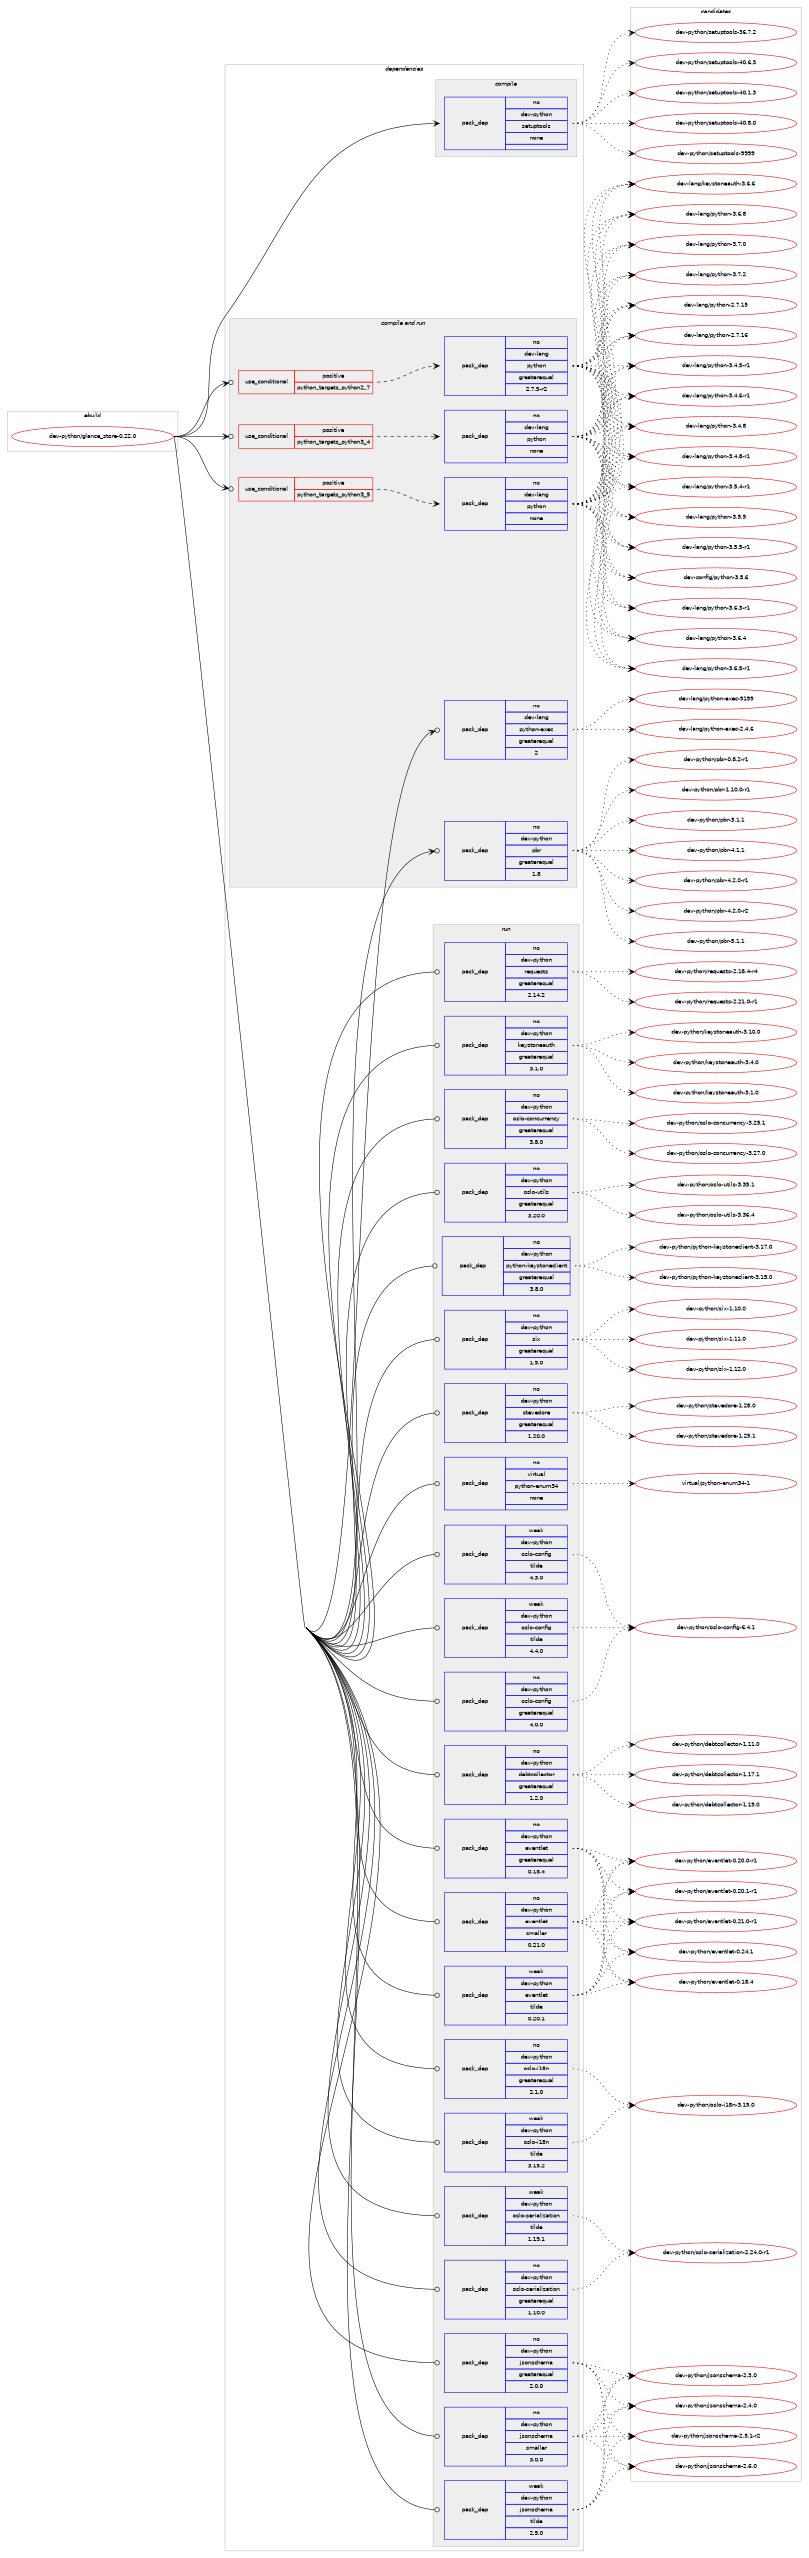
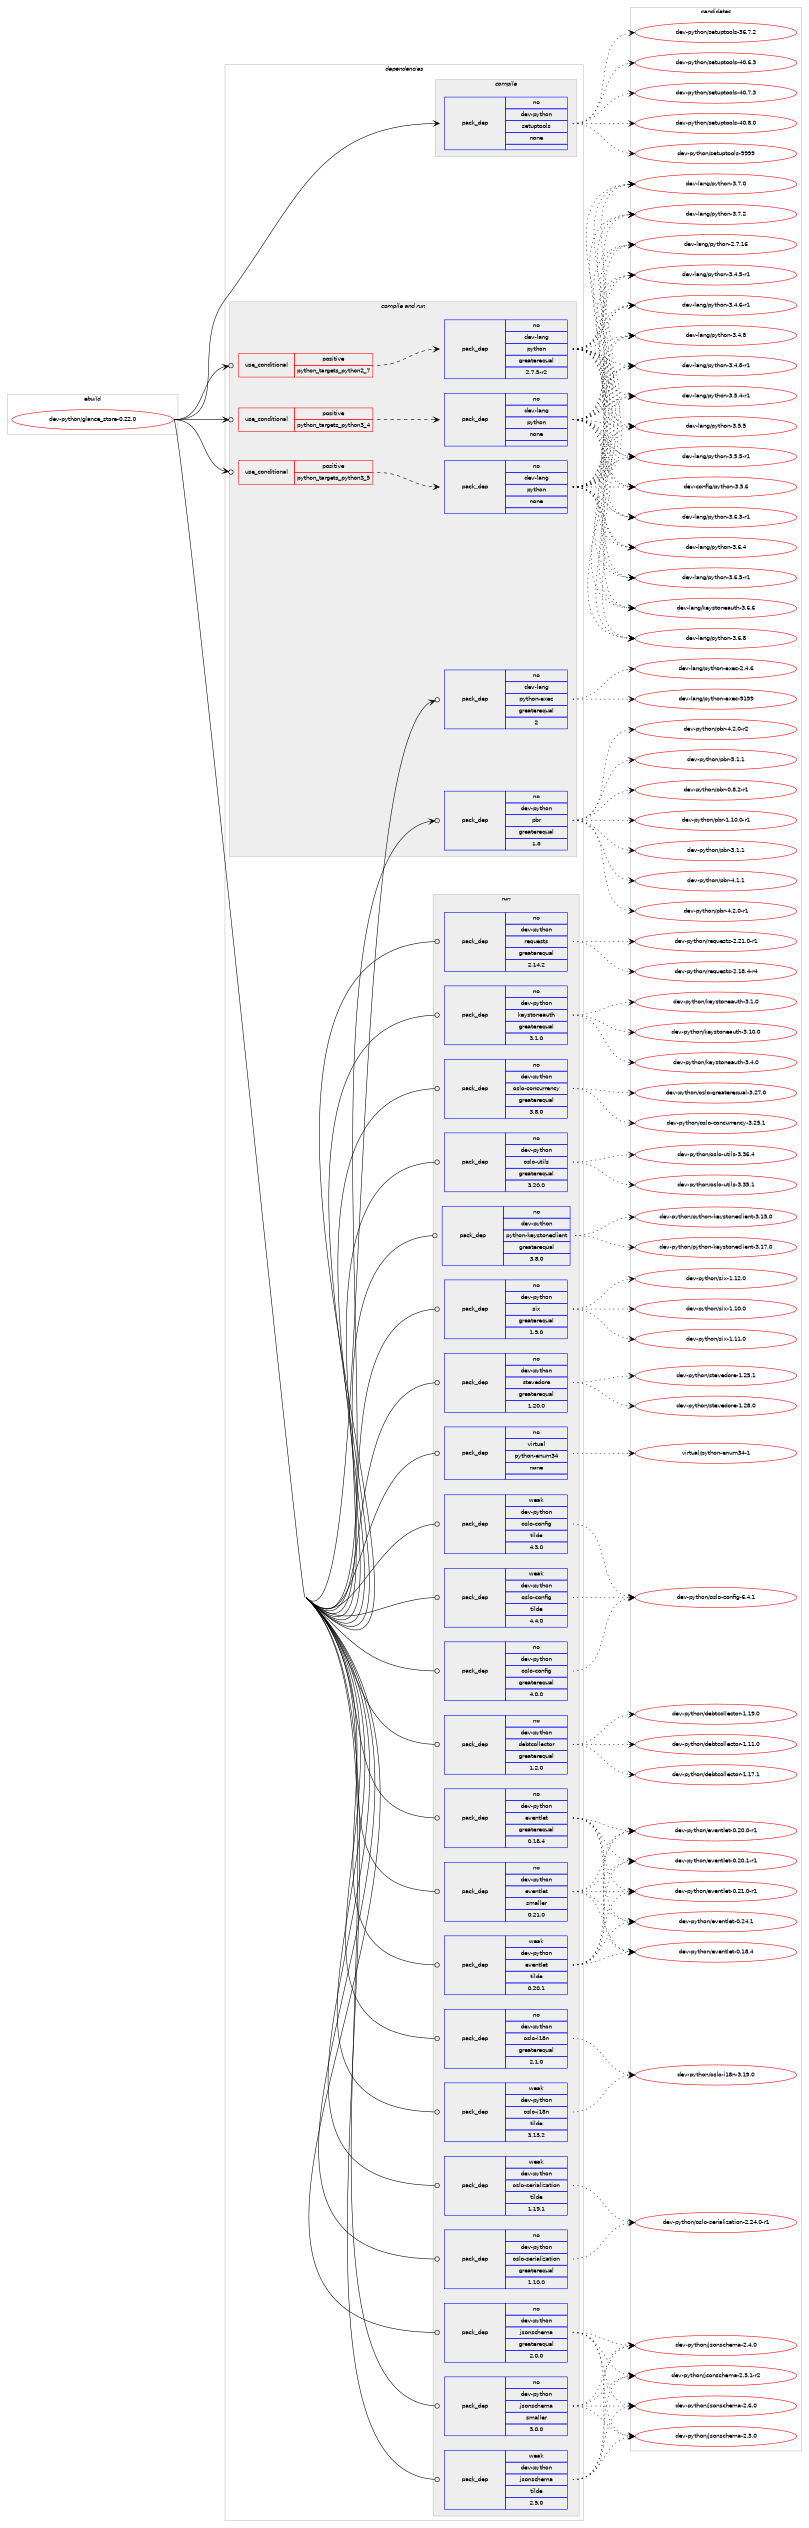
(716, 93) -> (716, 93)
(716, 305) -> none
(716, 1154) -> (716, 1093)
